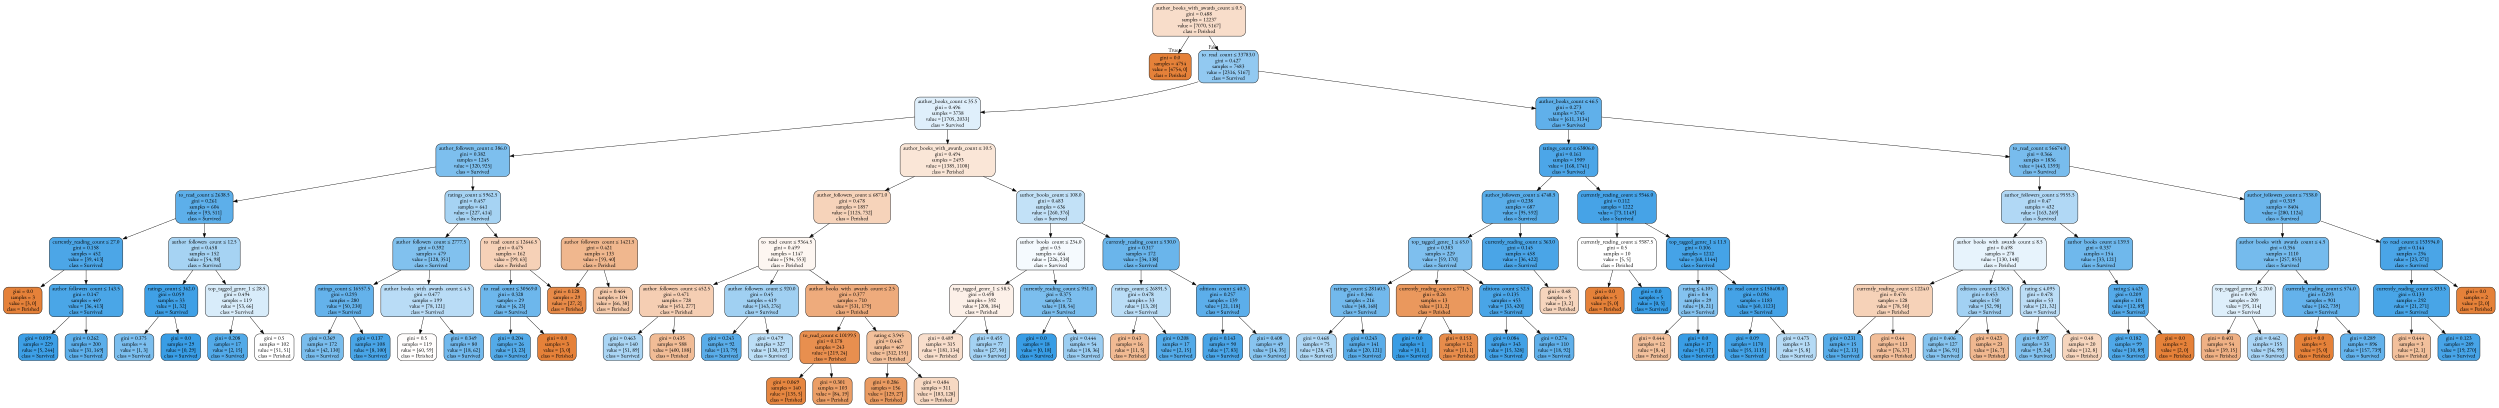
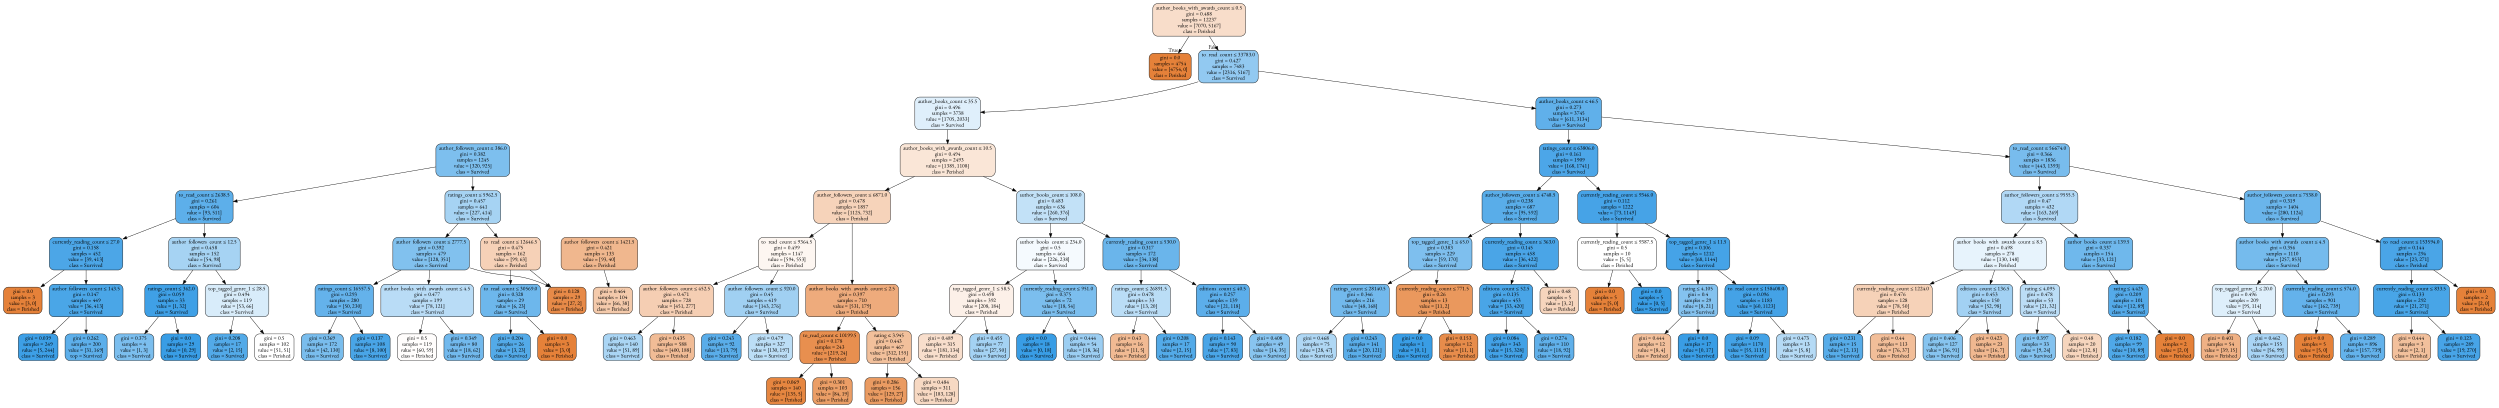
(714, 136) -> none
(2282, 207) -> (2282, 207)
(2411, 265) -> (2411, 265)
(818, 276) -> (852, 252)
(1472, 276) -> (1514, 275)
(583, 277) -> (508, 275)
(852, 294) -> (852, 294)
(38, 344) -> (38, 344)
(86, 356) -> (86, 356)
(1893, 356) -> (1893, 356)
